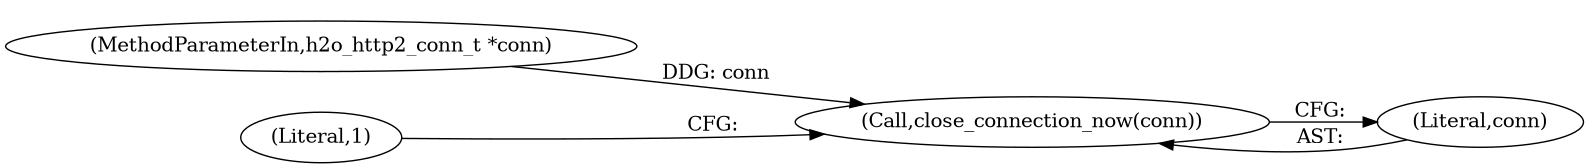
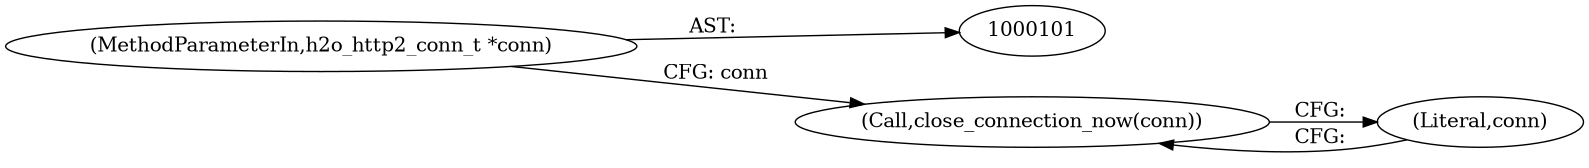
none -> (1032, 31)
(716, 74) -> (716, 74)
(321, 137) -> none
(1323, 138) -> (1323, 138)
